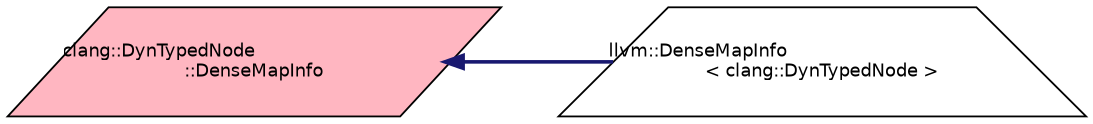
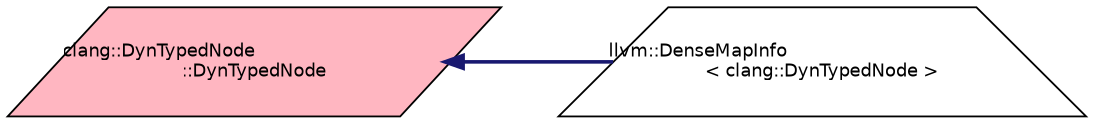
(254, 62) -> (254, 62)
